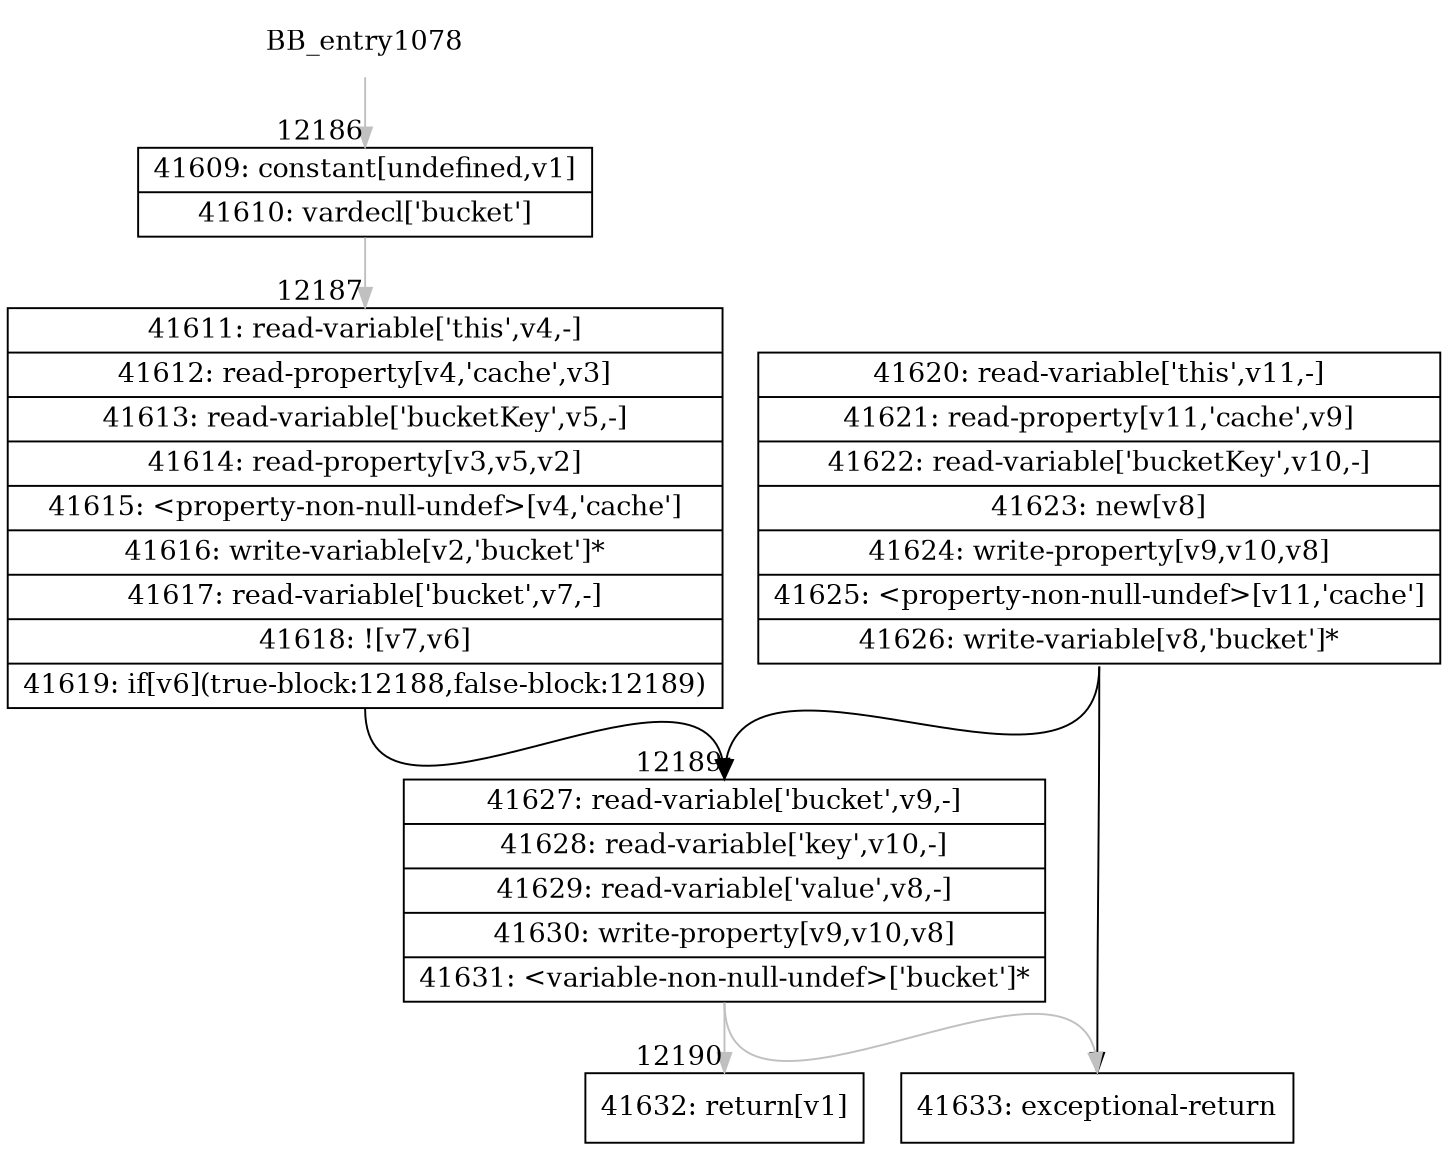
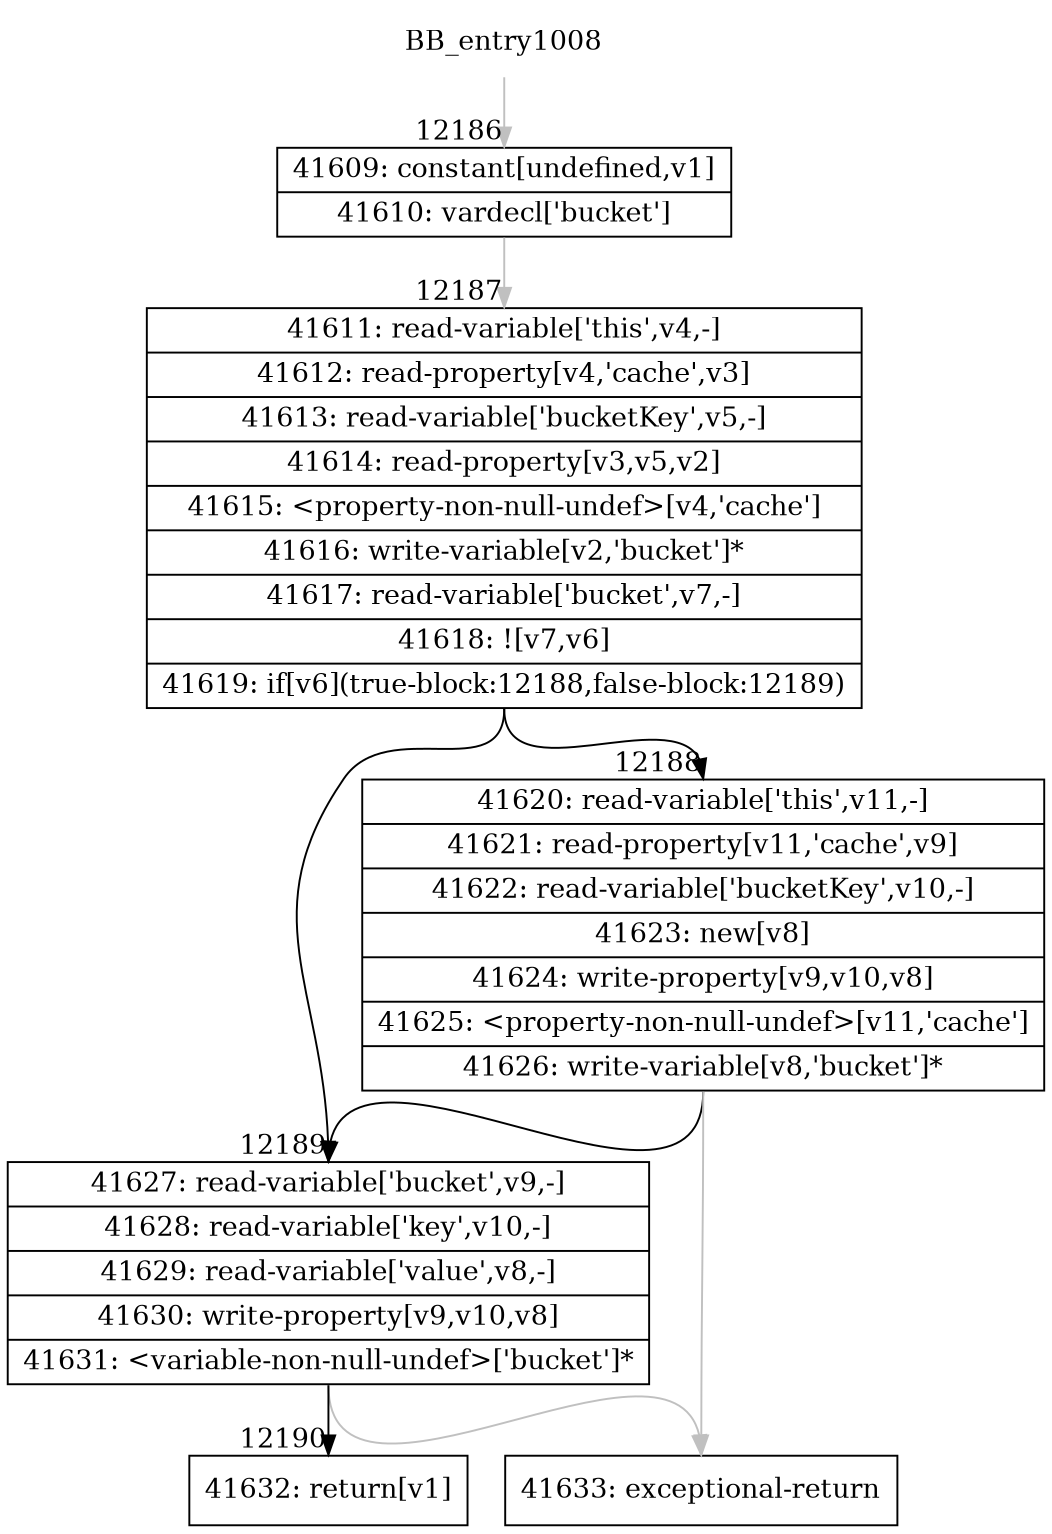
(365, 43) -> (504, 43)
none -> (594, 745)
(1098, 860) -> (702, 1263)
(724, 1039) -> (328, 1421)
